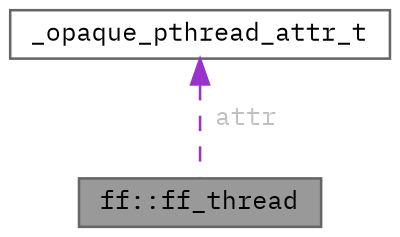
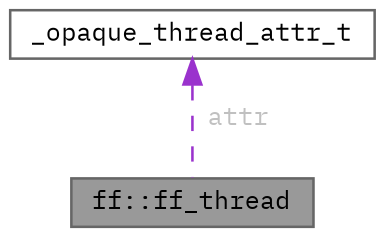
(200, 34) -> (192, 34)
